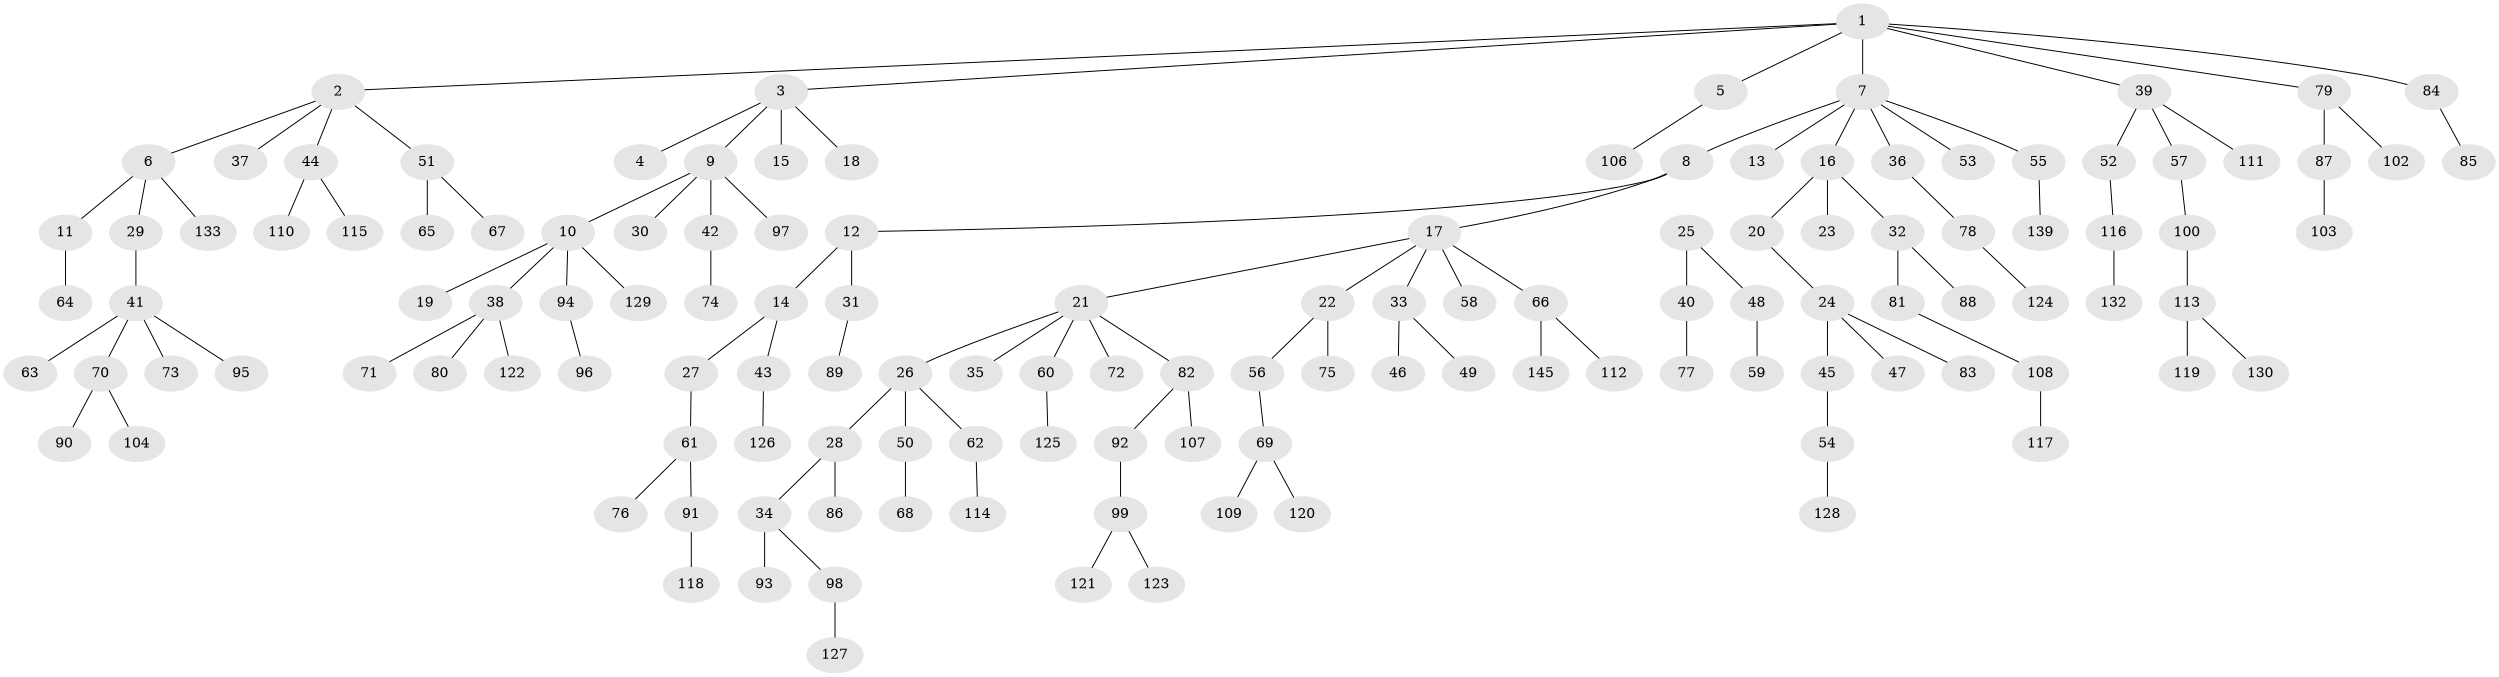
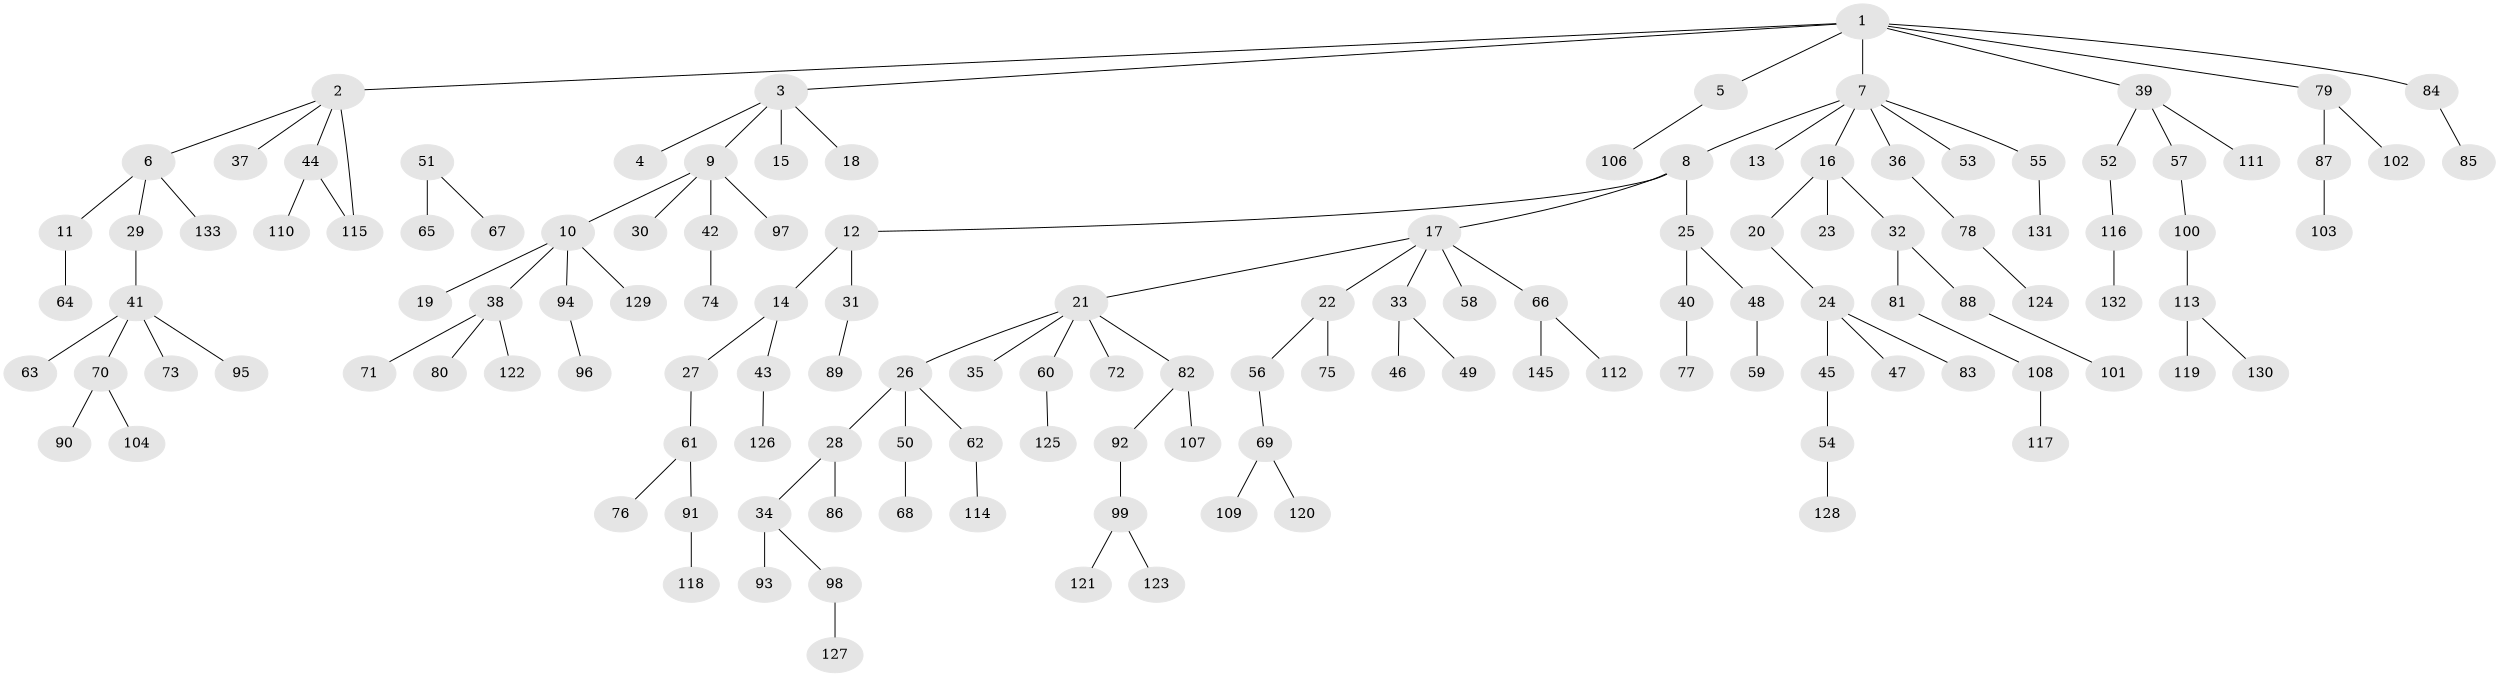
(383, 127) -> (348, 162)
none -> (1687, 198)
(2041, 233) -> (2041, 233)
none -> (2114, 374)
